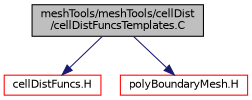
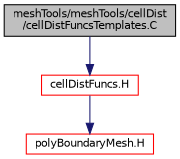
(150, 52) -> (90, 109)
